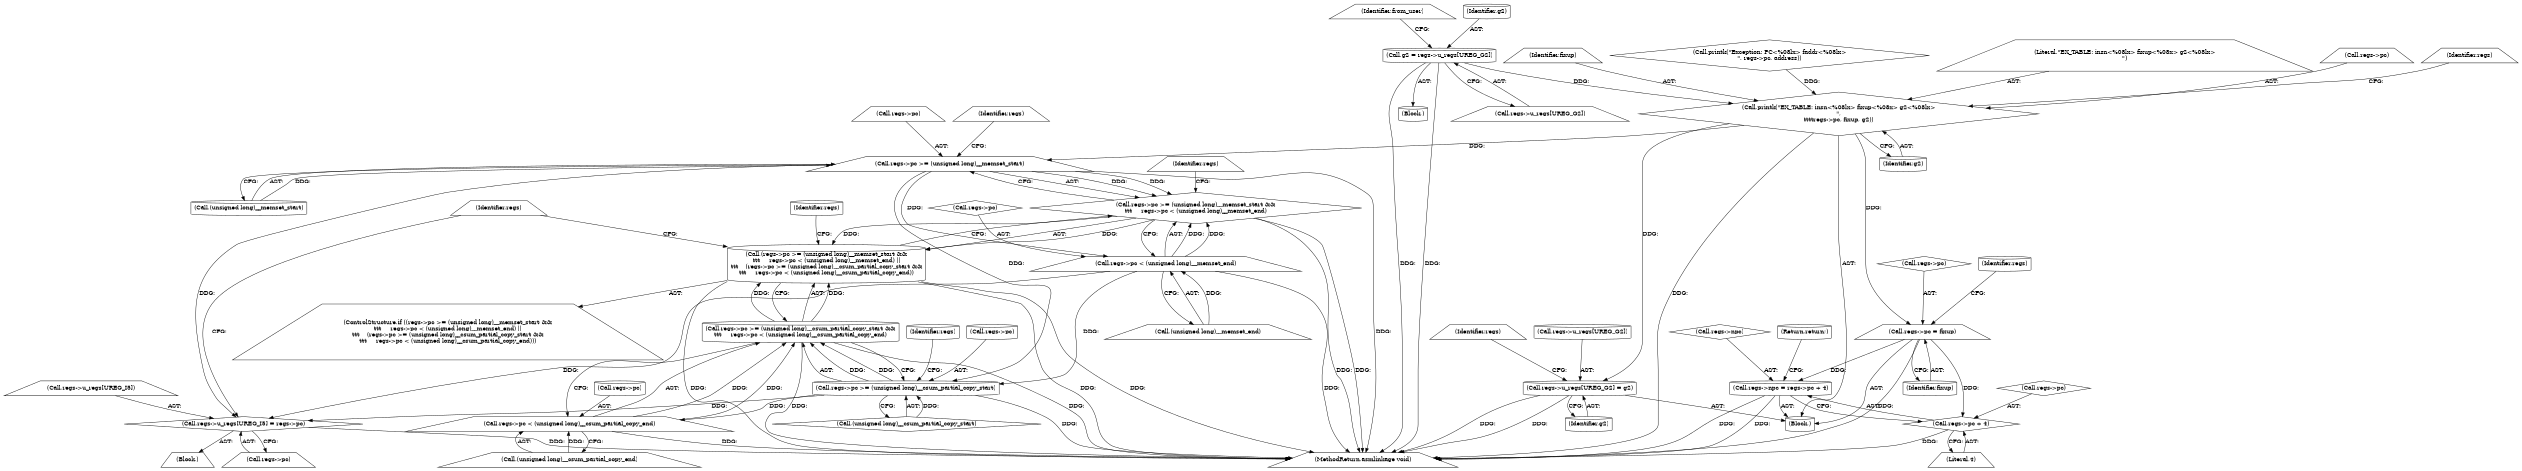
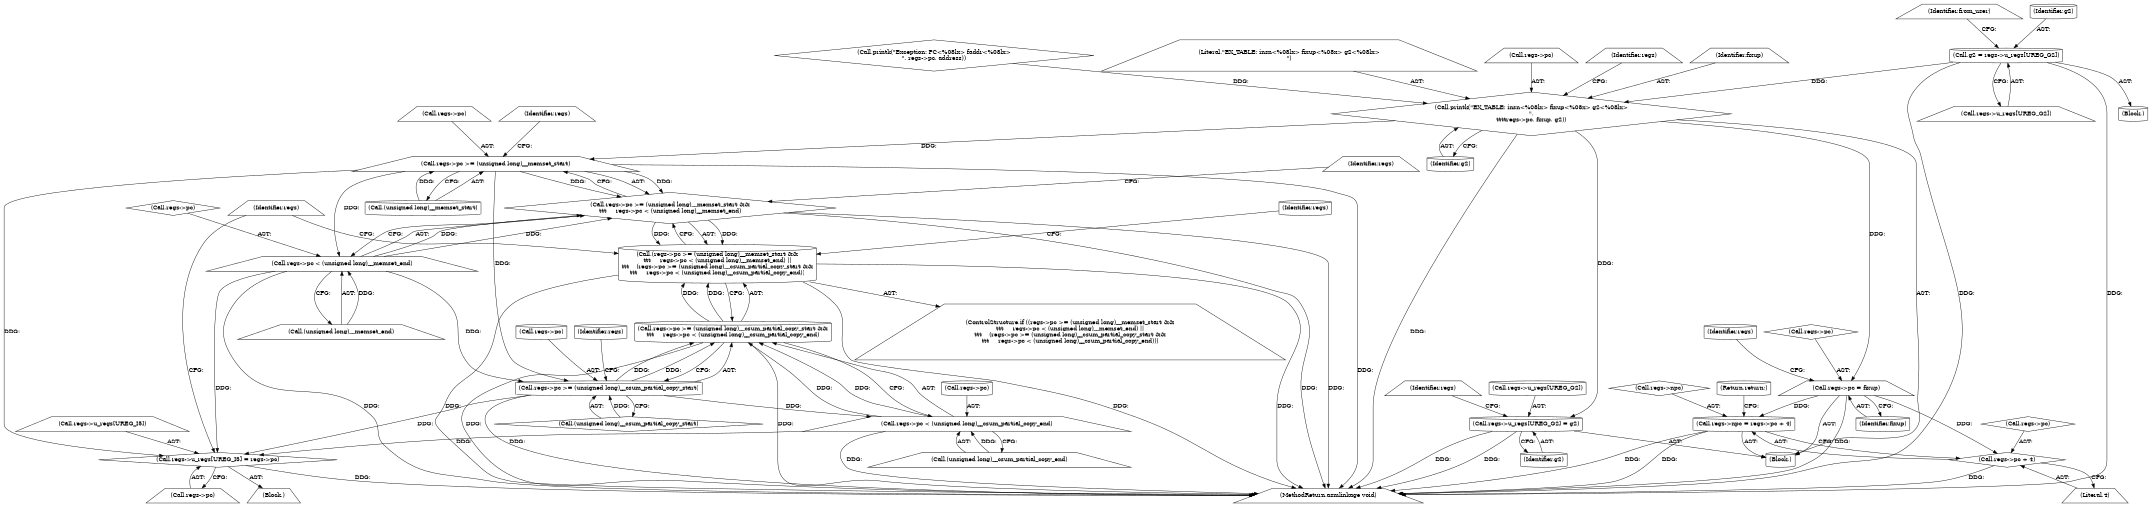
none -> (533, 436)
